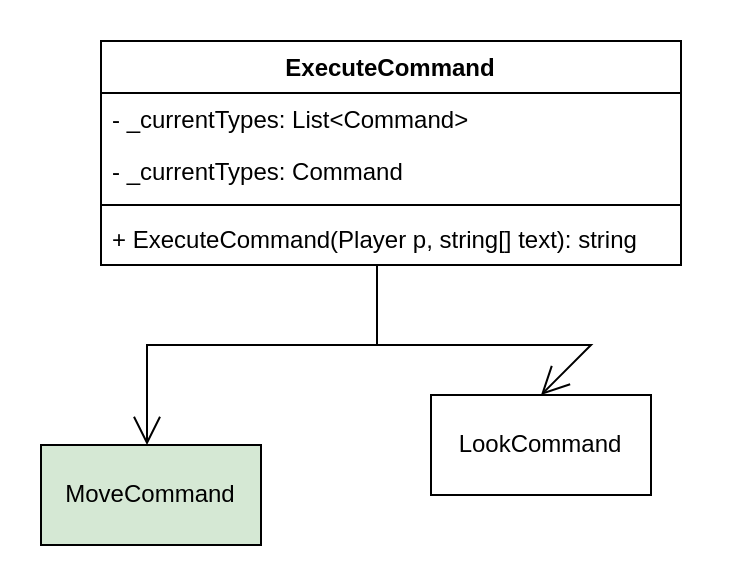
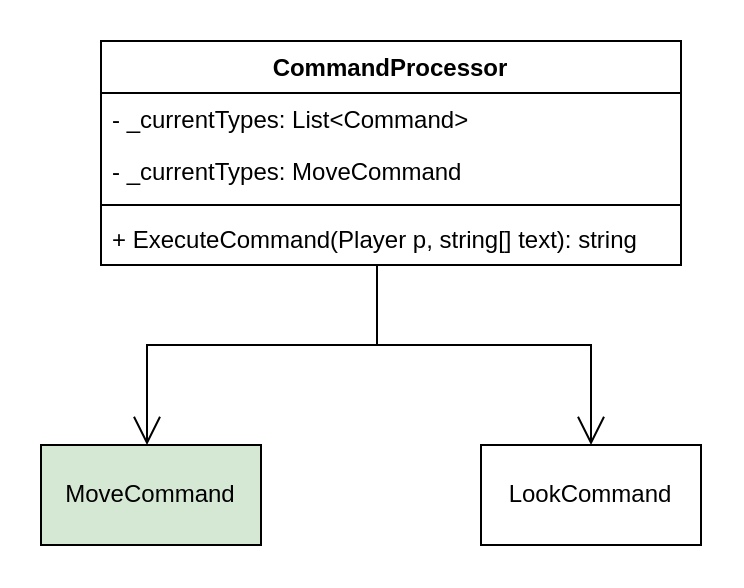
(391, 69) -> (391, 69)
(265, 173) -> (292, 173)
(541, 445) -> (591, 495)
